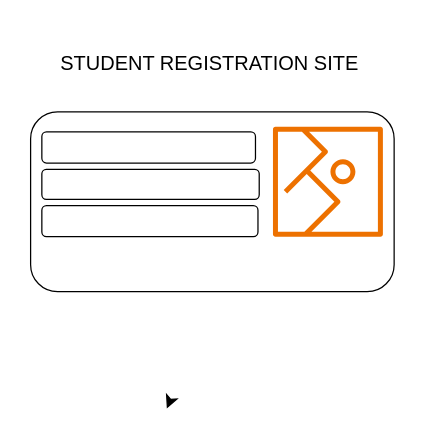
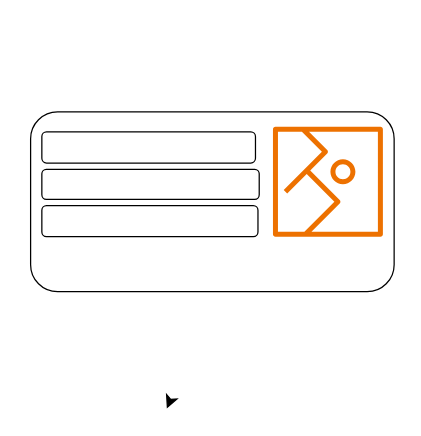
(210, 63) -> none
